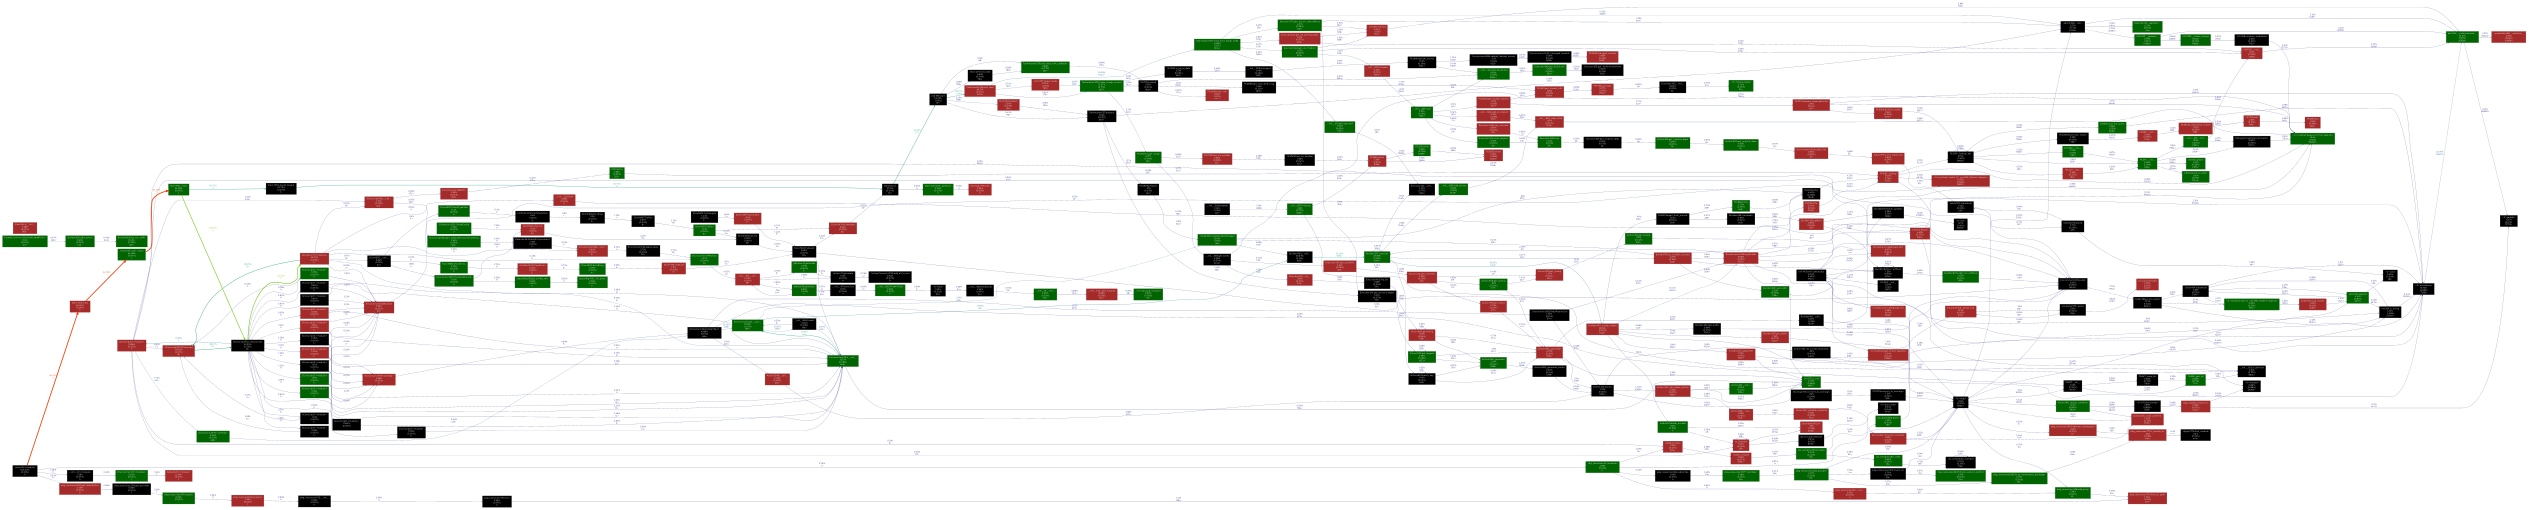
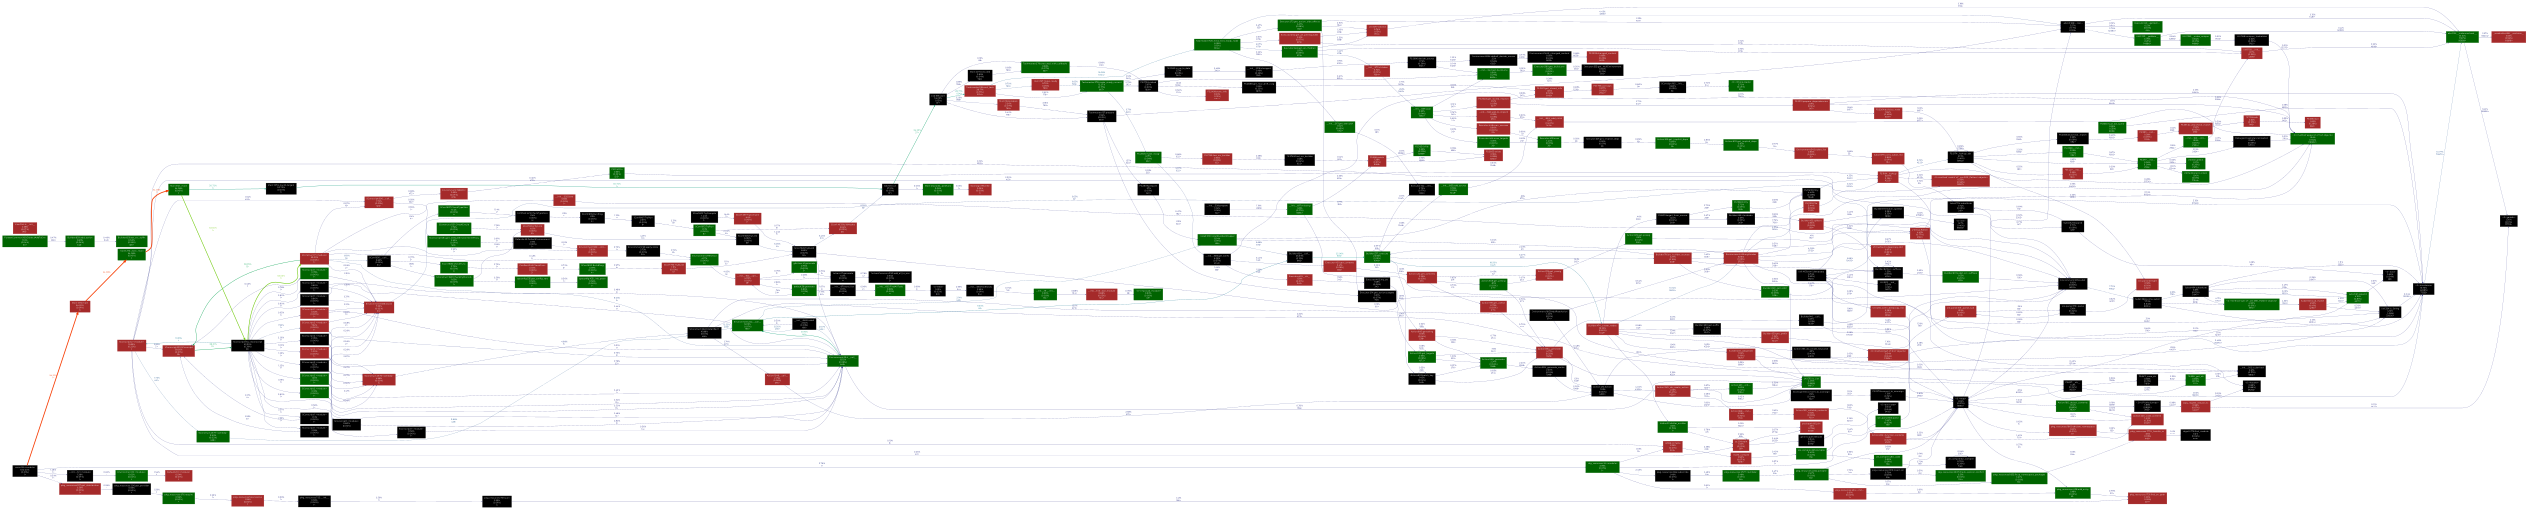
(2029, 130) -> (2069, 206)
(1843, 256) -> none
(2374, 305) -> (2352, 310)
